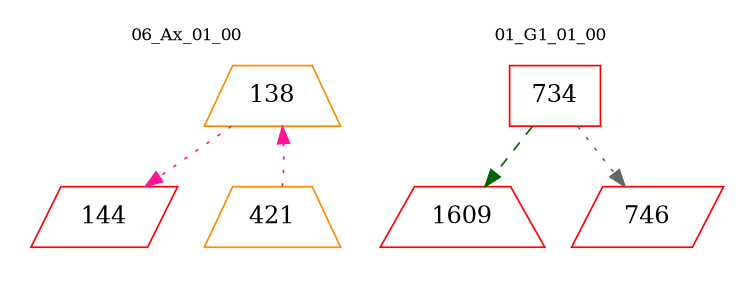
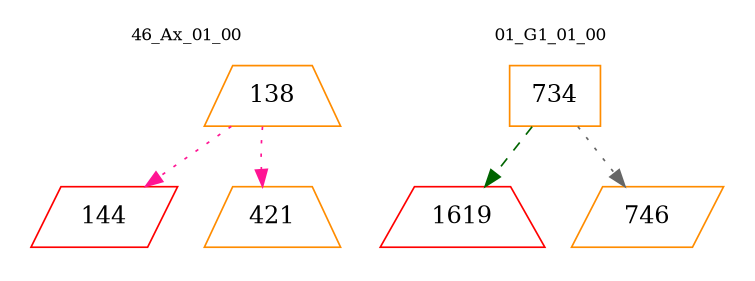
(187, 36) -> (187, 36)
(555, 96) -> (555, 96)
(284, 165) -> (261, 148)
(463, 217) -> (463, 217)
(648, 217) -> (648, 217)
